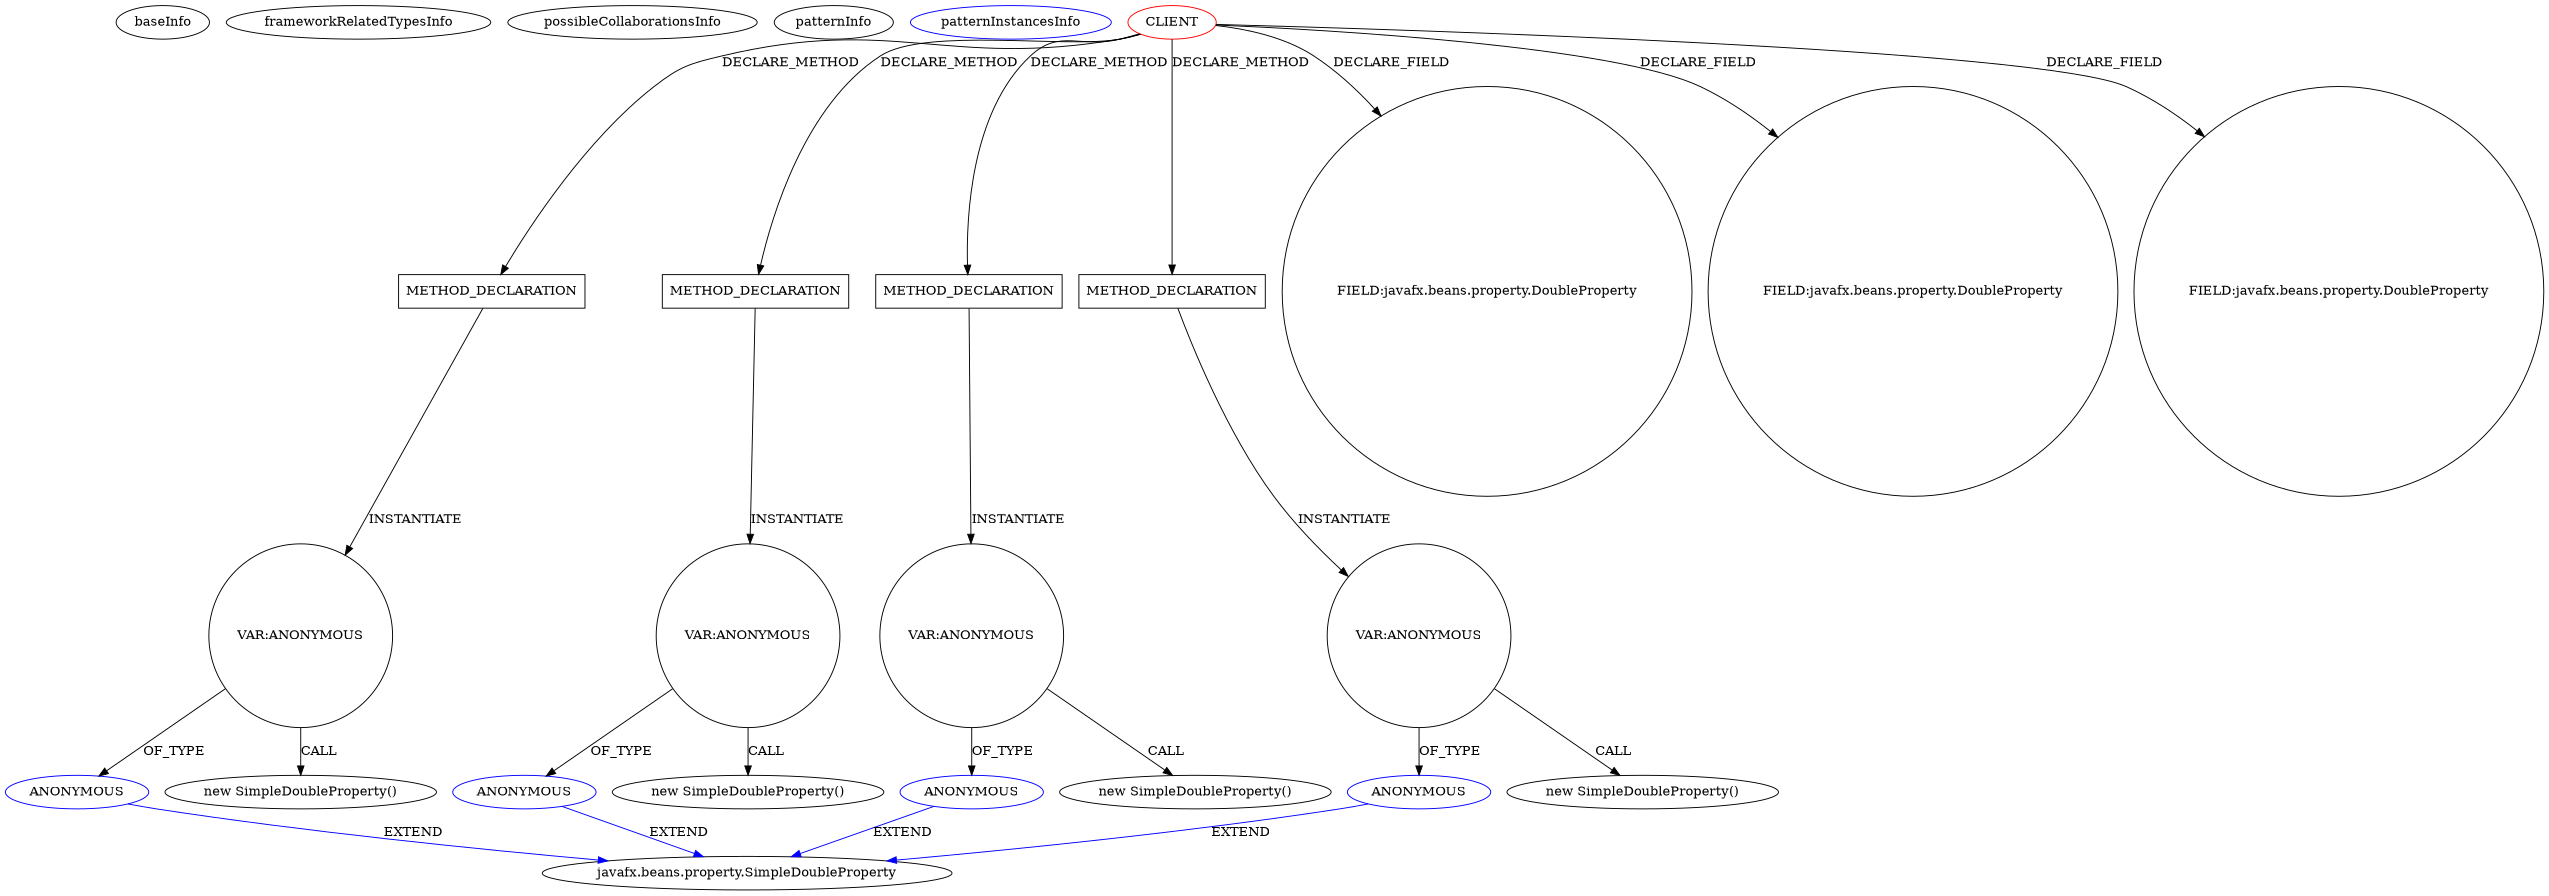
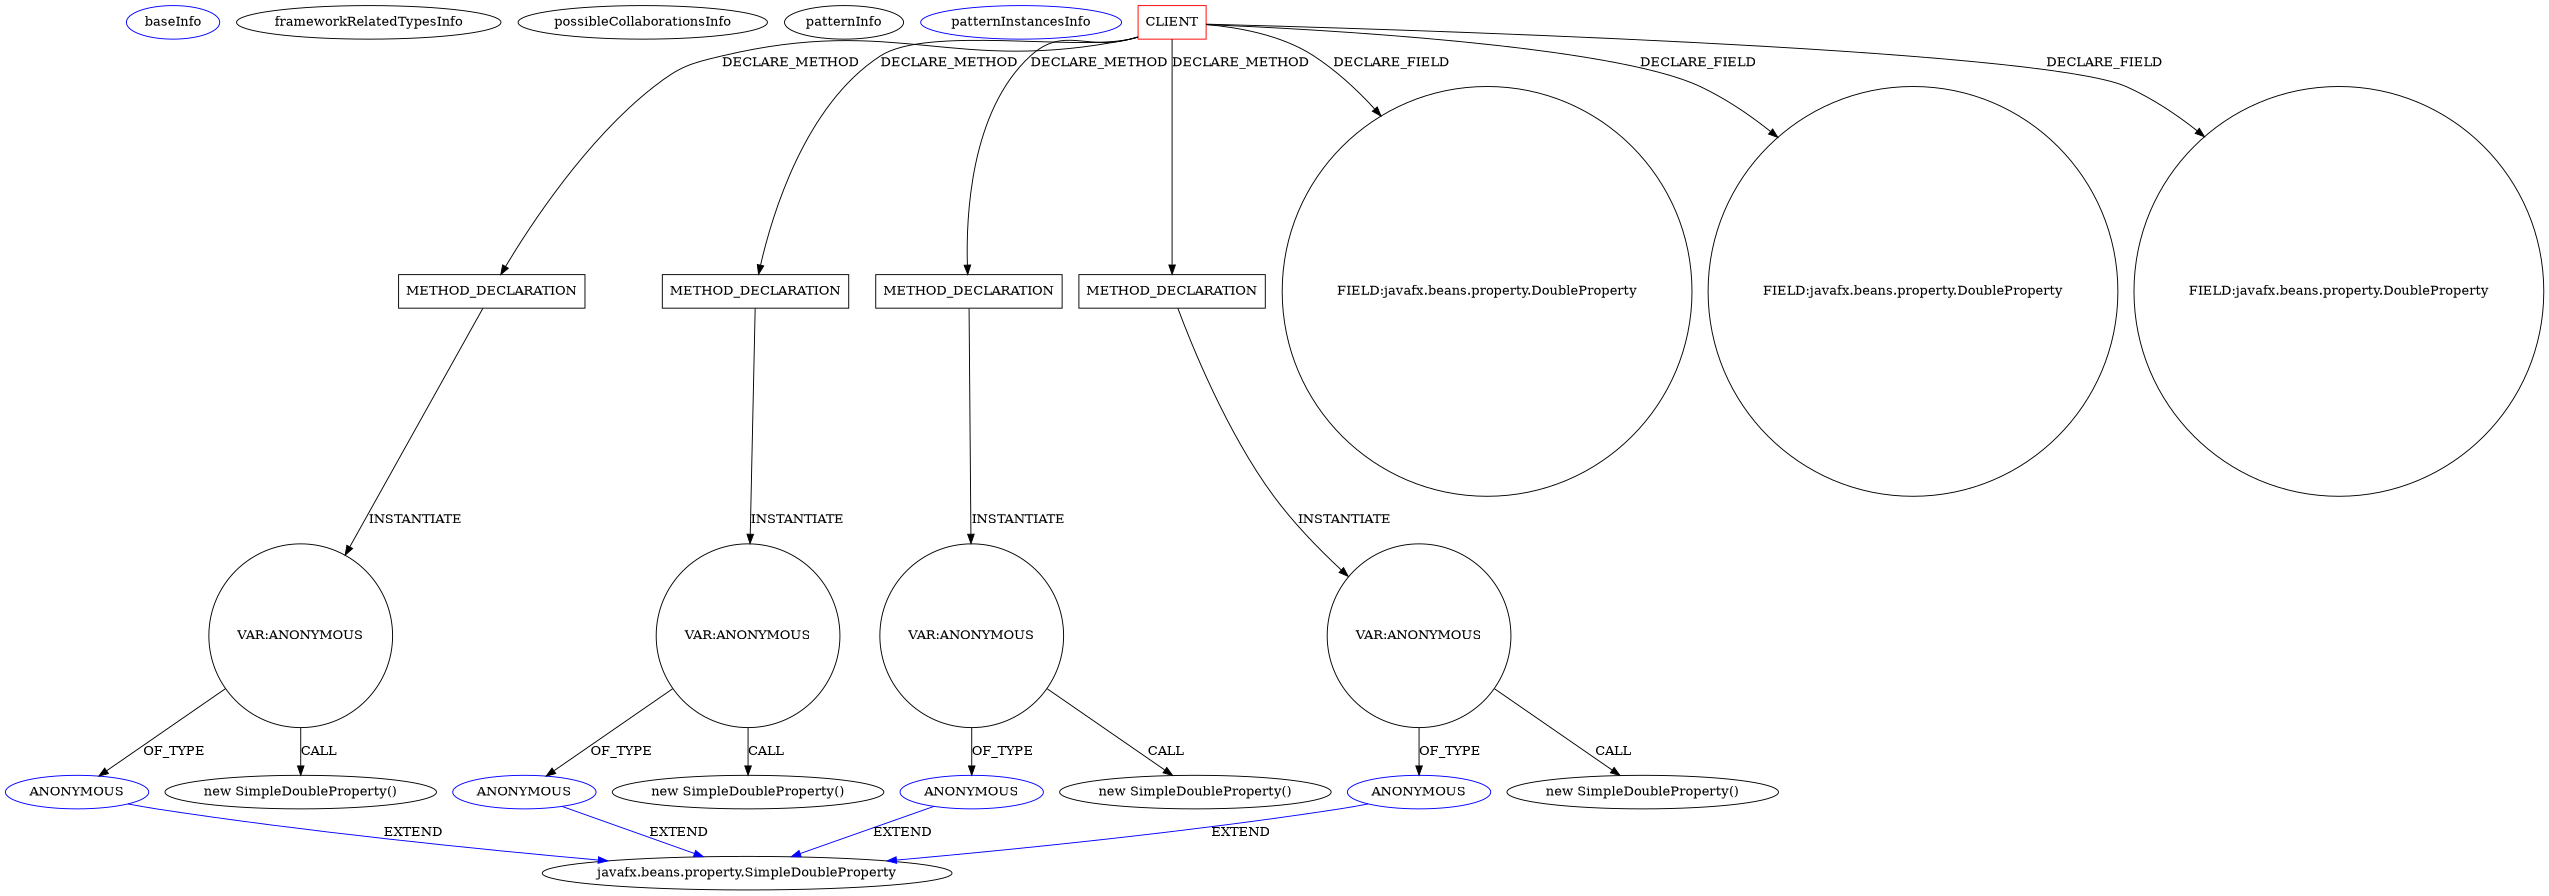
(163, 22) -> (173, 22)
(1172, 22) -> (1172, 22)
